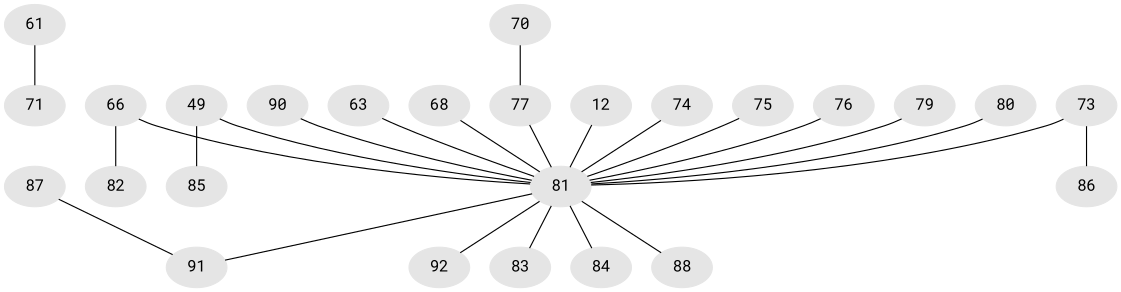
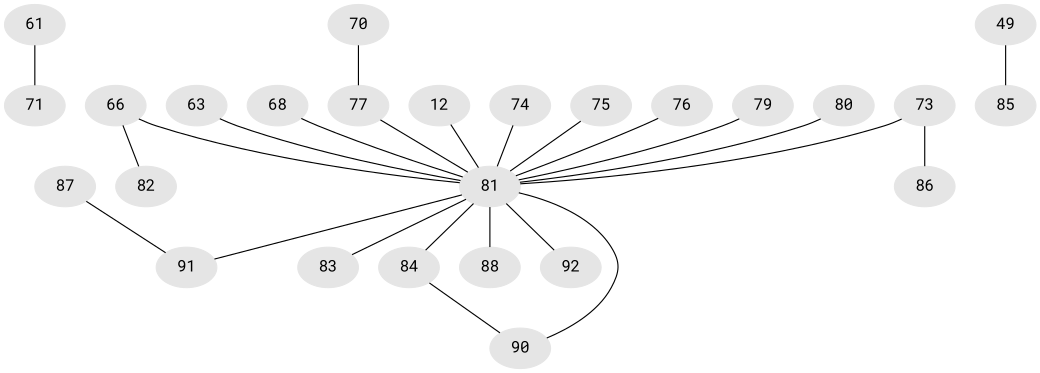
(373, 159) -> none
none -> (465, 308)
